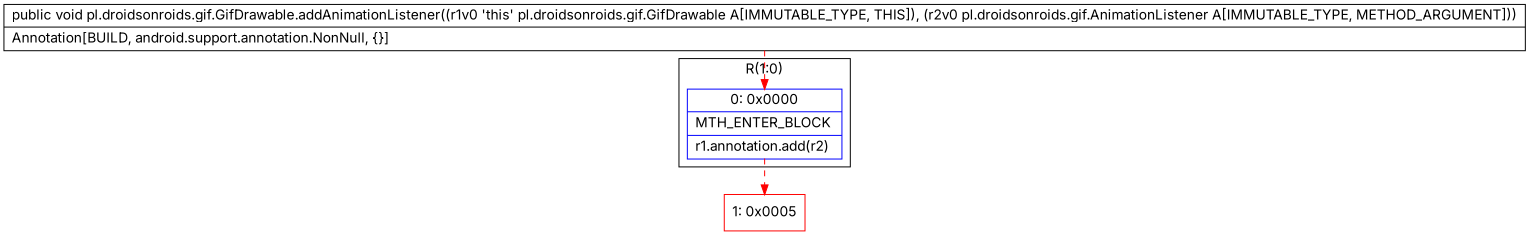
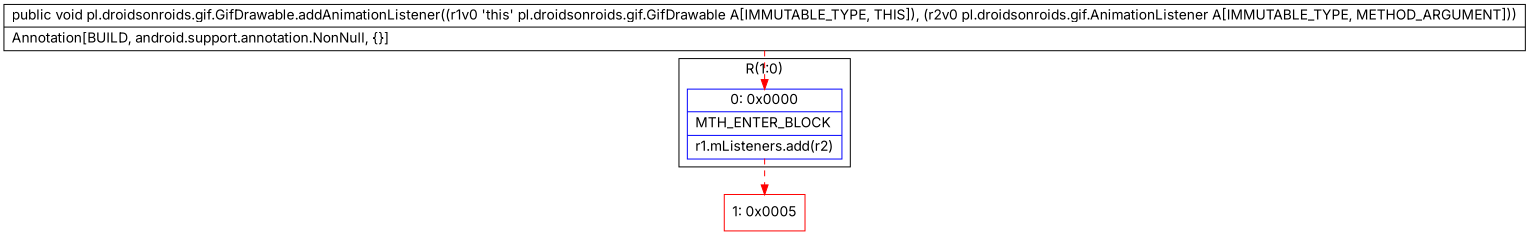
(762, 147) -> (765, 147)
